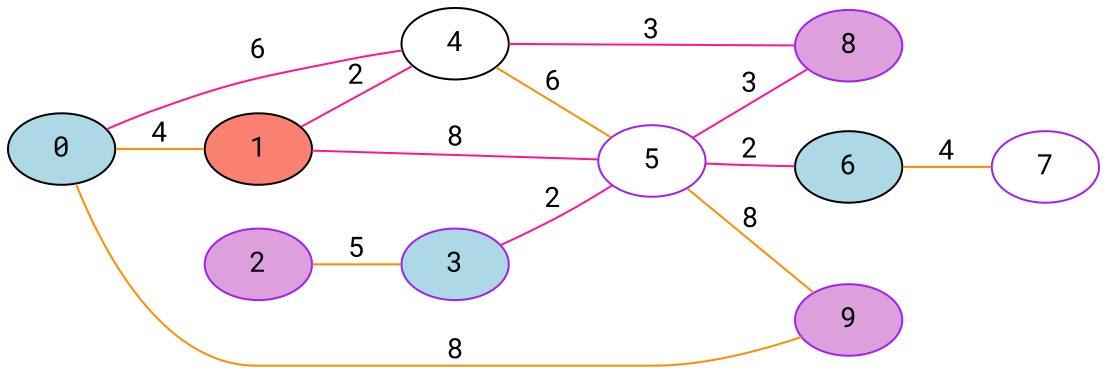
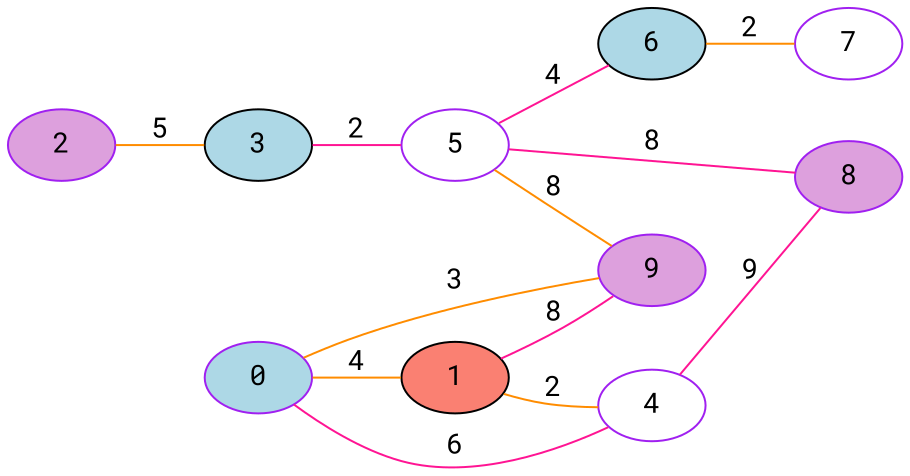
(652, 31) -> (750, 271)
(455, 44) -> (652, 405)
(750, 84) -> (652, 142)
(357, 96) -> (550, 404)
(554, 102) -> none
(62, 149) -> (258, 378)
(750, 150) -> (554, 77)
(947, 152) -> (750, 29)
(455, 155) -> (559, 330)
(455, 264) -> (258, 145)
(455, 351) -> (455, 281)
